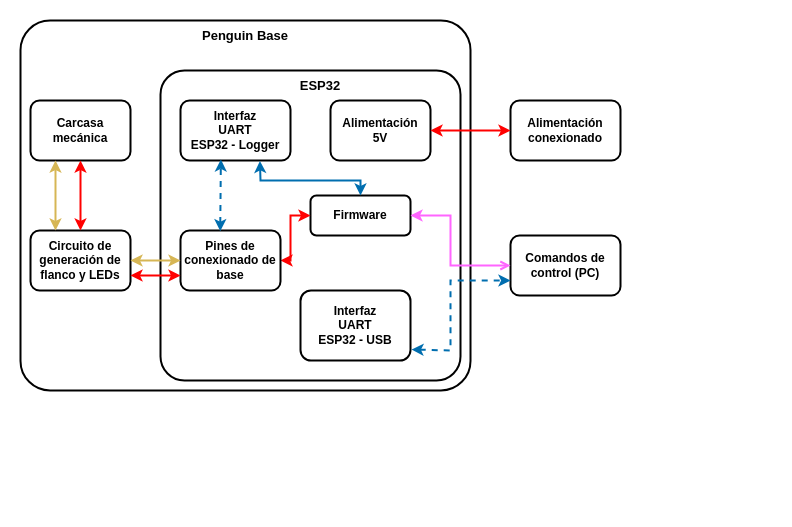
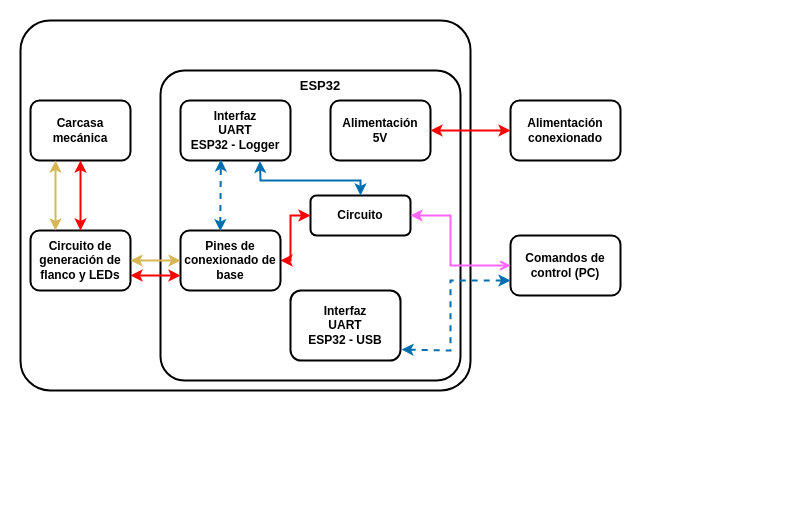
(246, 36) -> none
(361, 216) -> (361, 216)
(356, 326) -> (346, 326)
